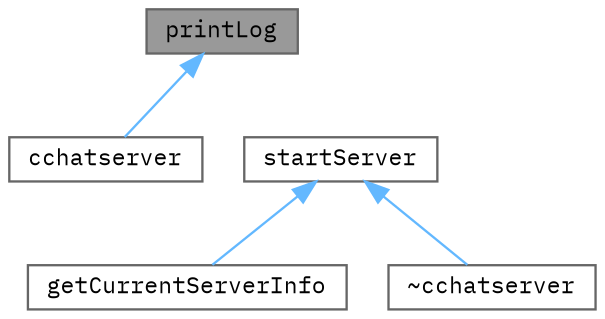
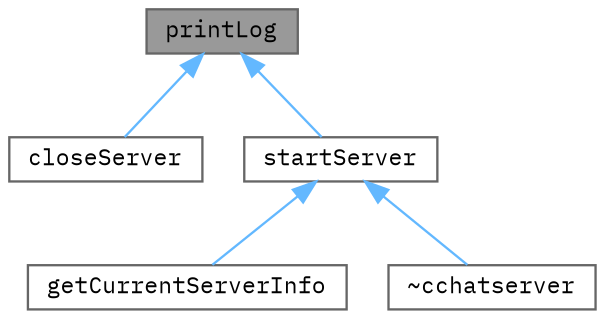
none -> (290, 104)
(106, 159) -> (106, 159)
